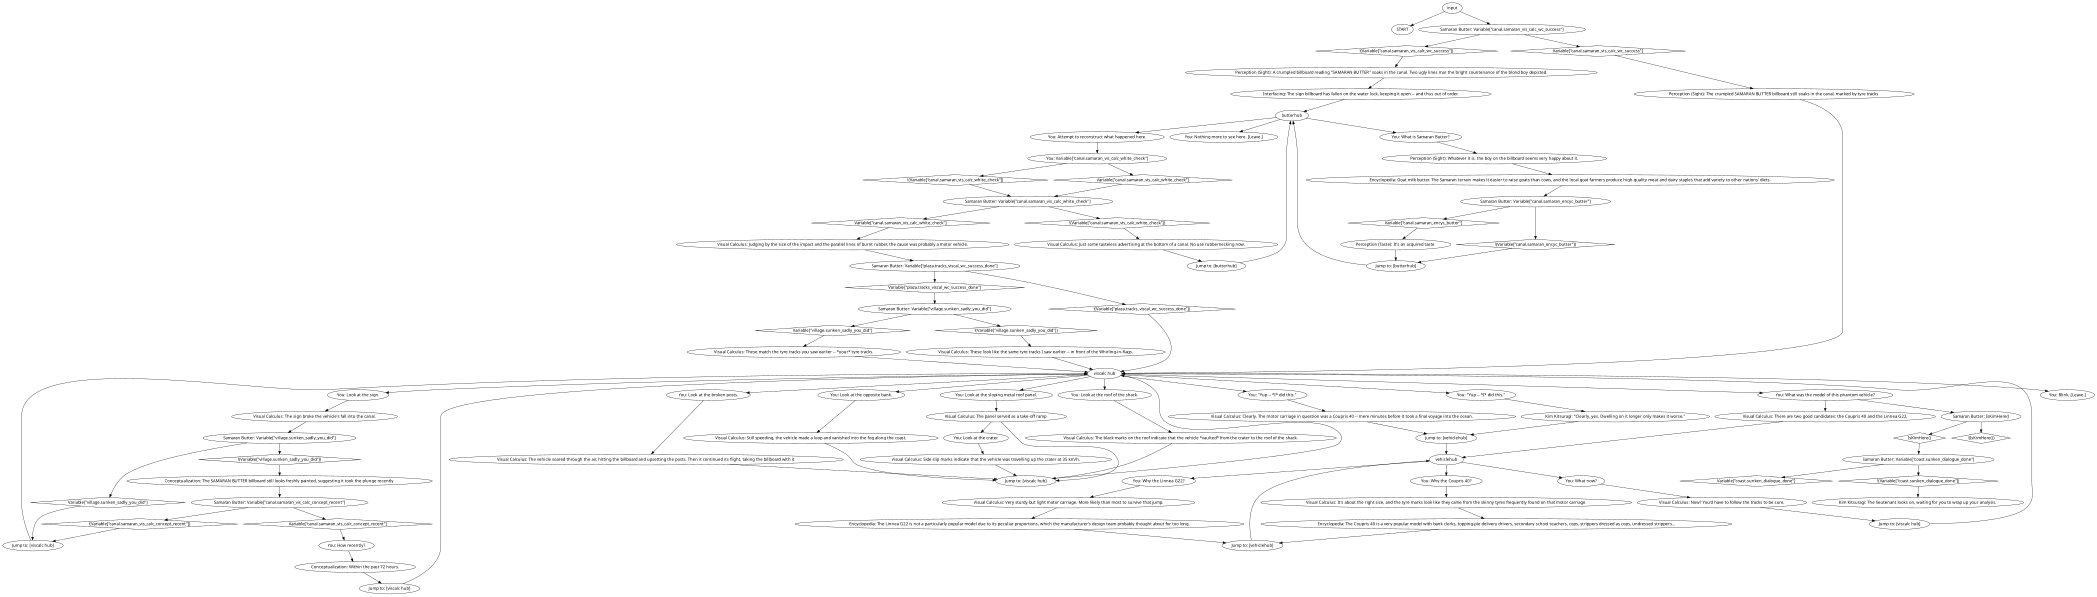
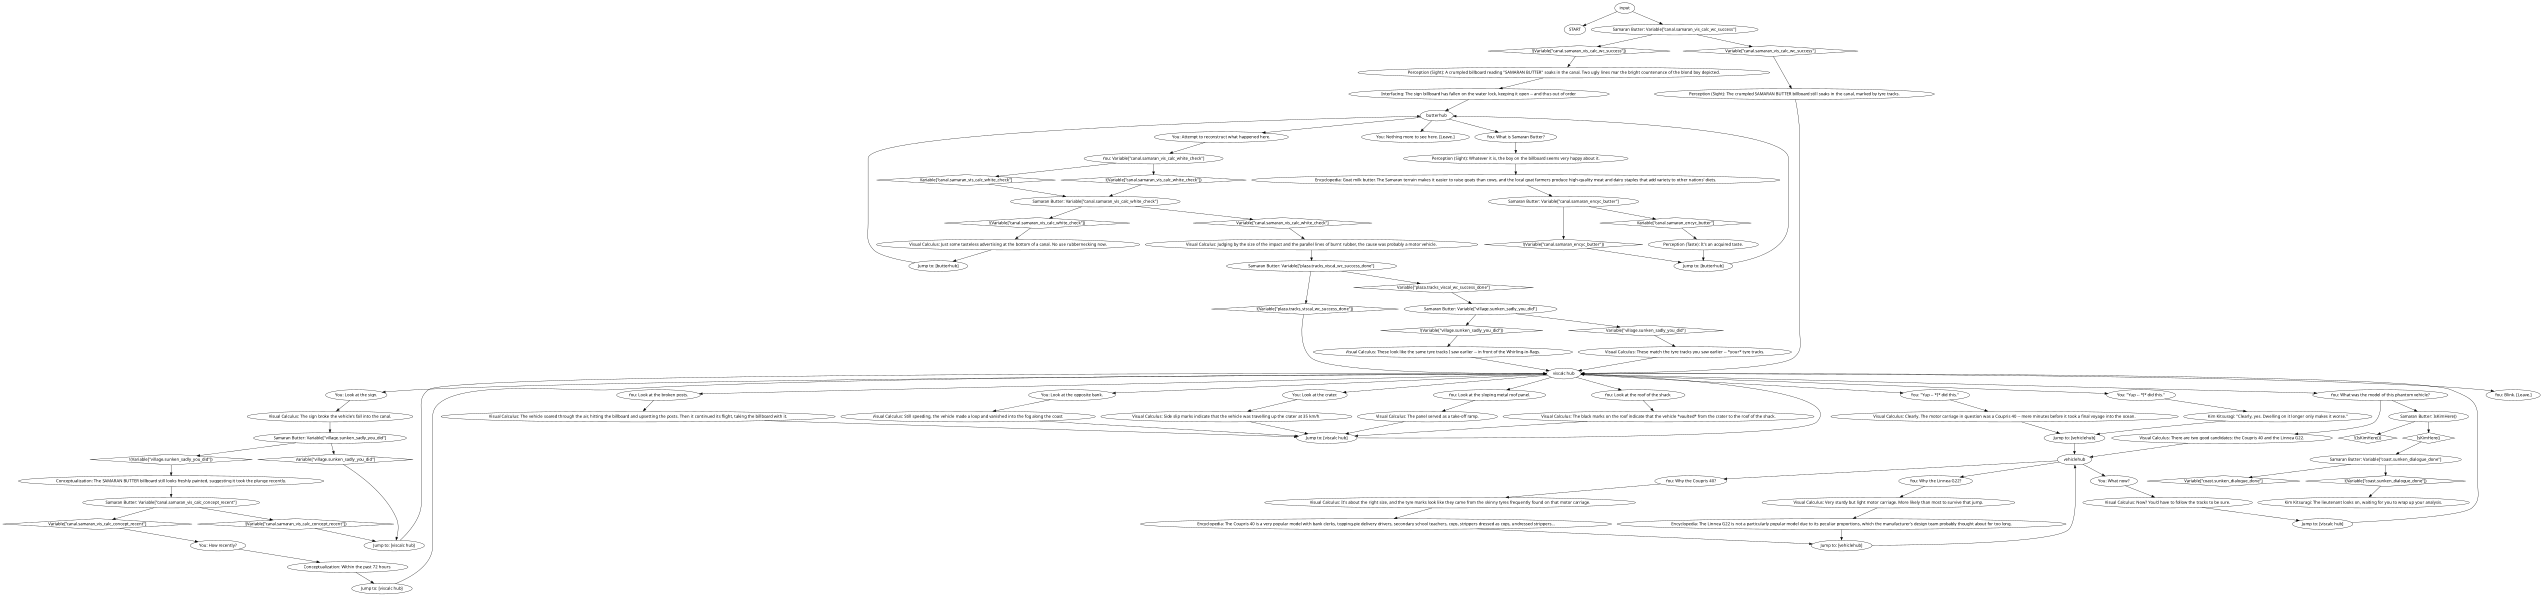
(987, 426) -> (1447, 384)
